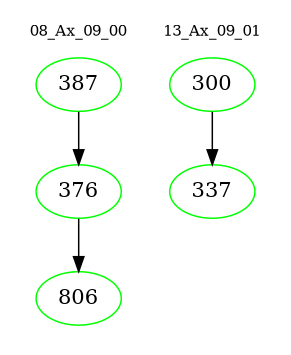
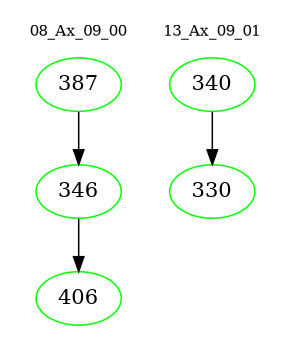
(212, 85) -> (212, 85)
(79, 192) -> (79, 192)
(212, 192) -> (212, 192)
(79, 298) -> (79, 298)
